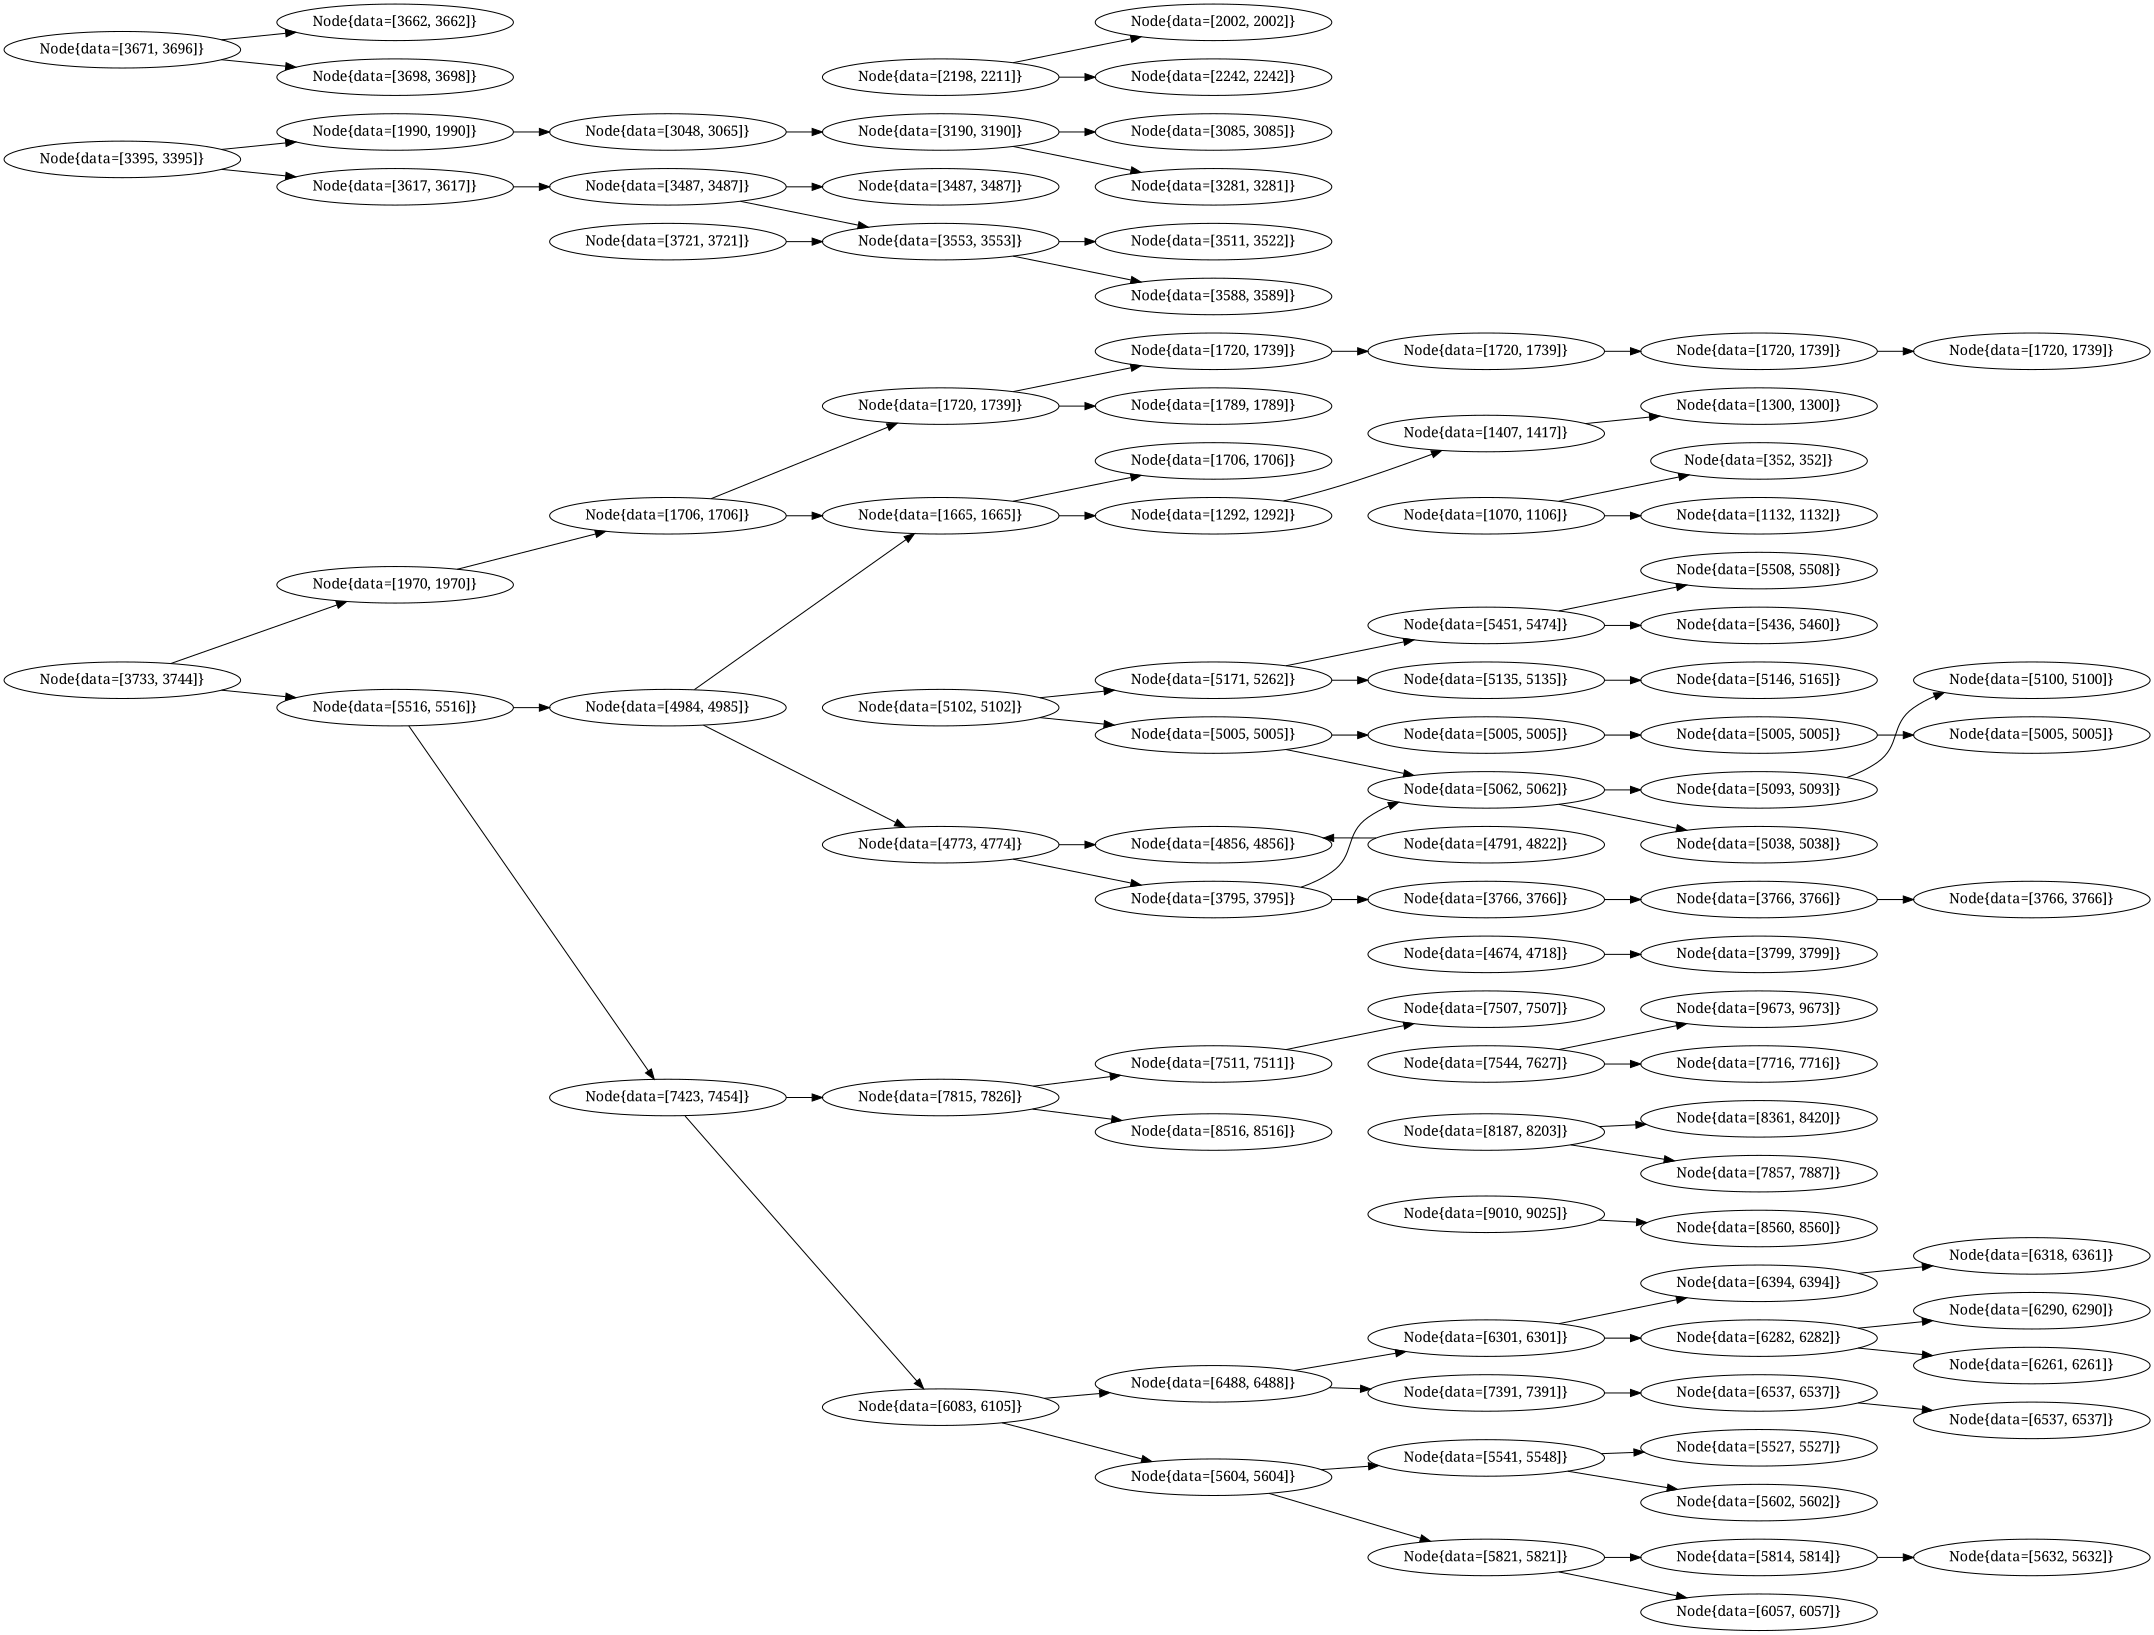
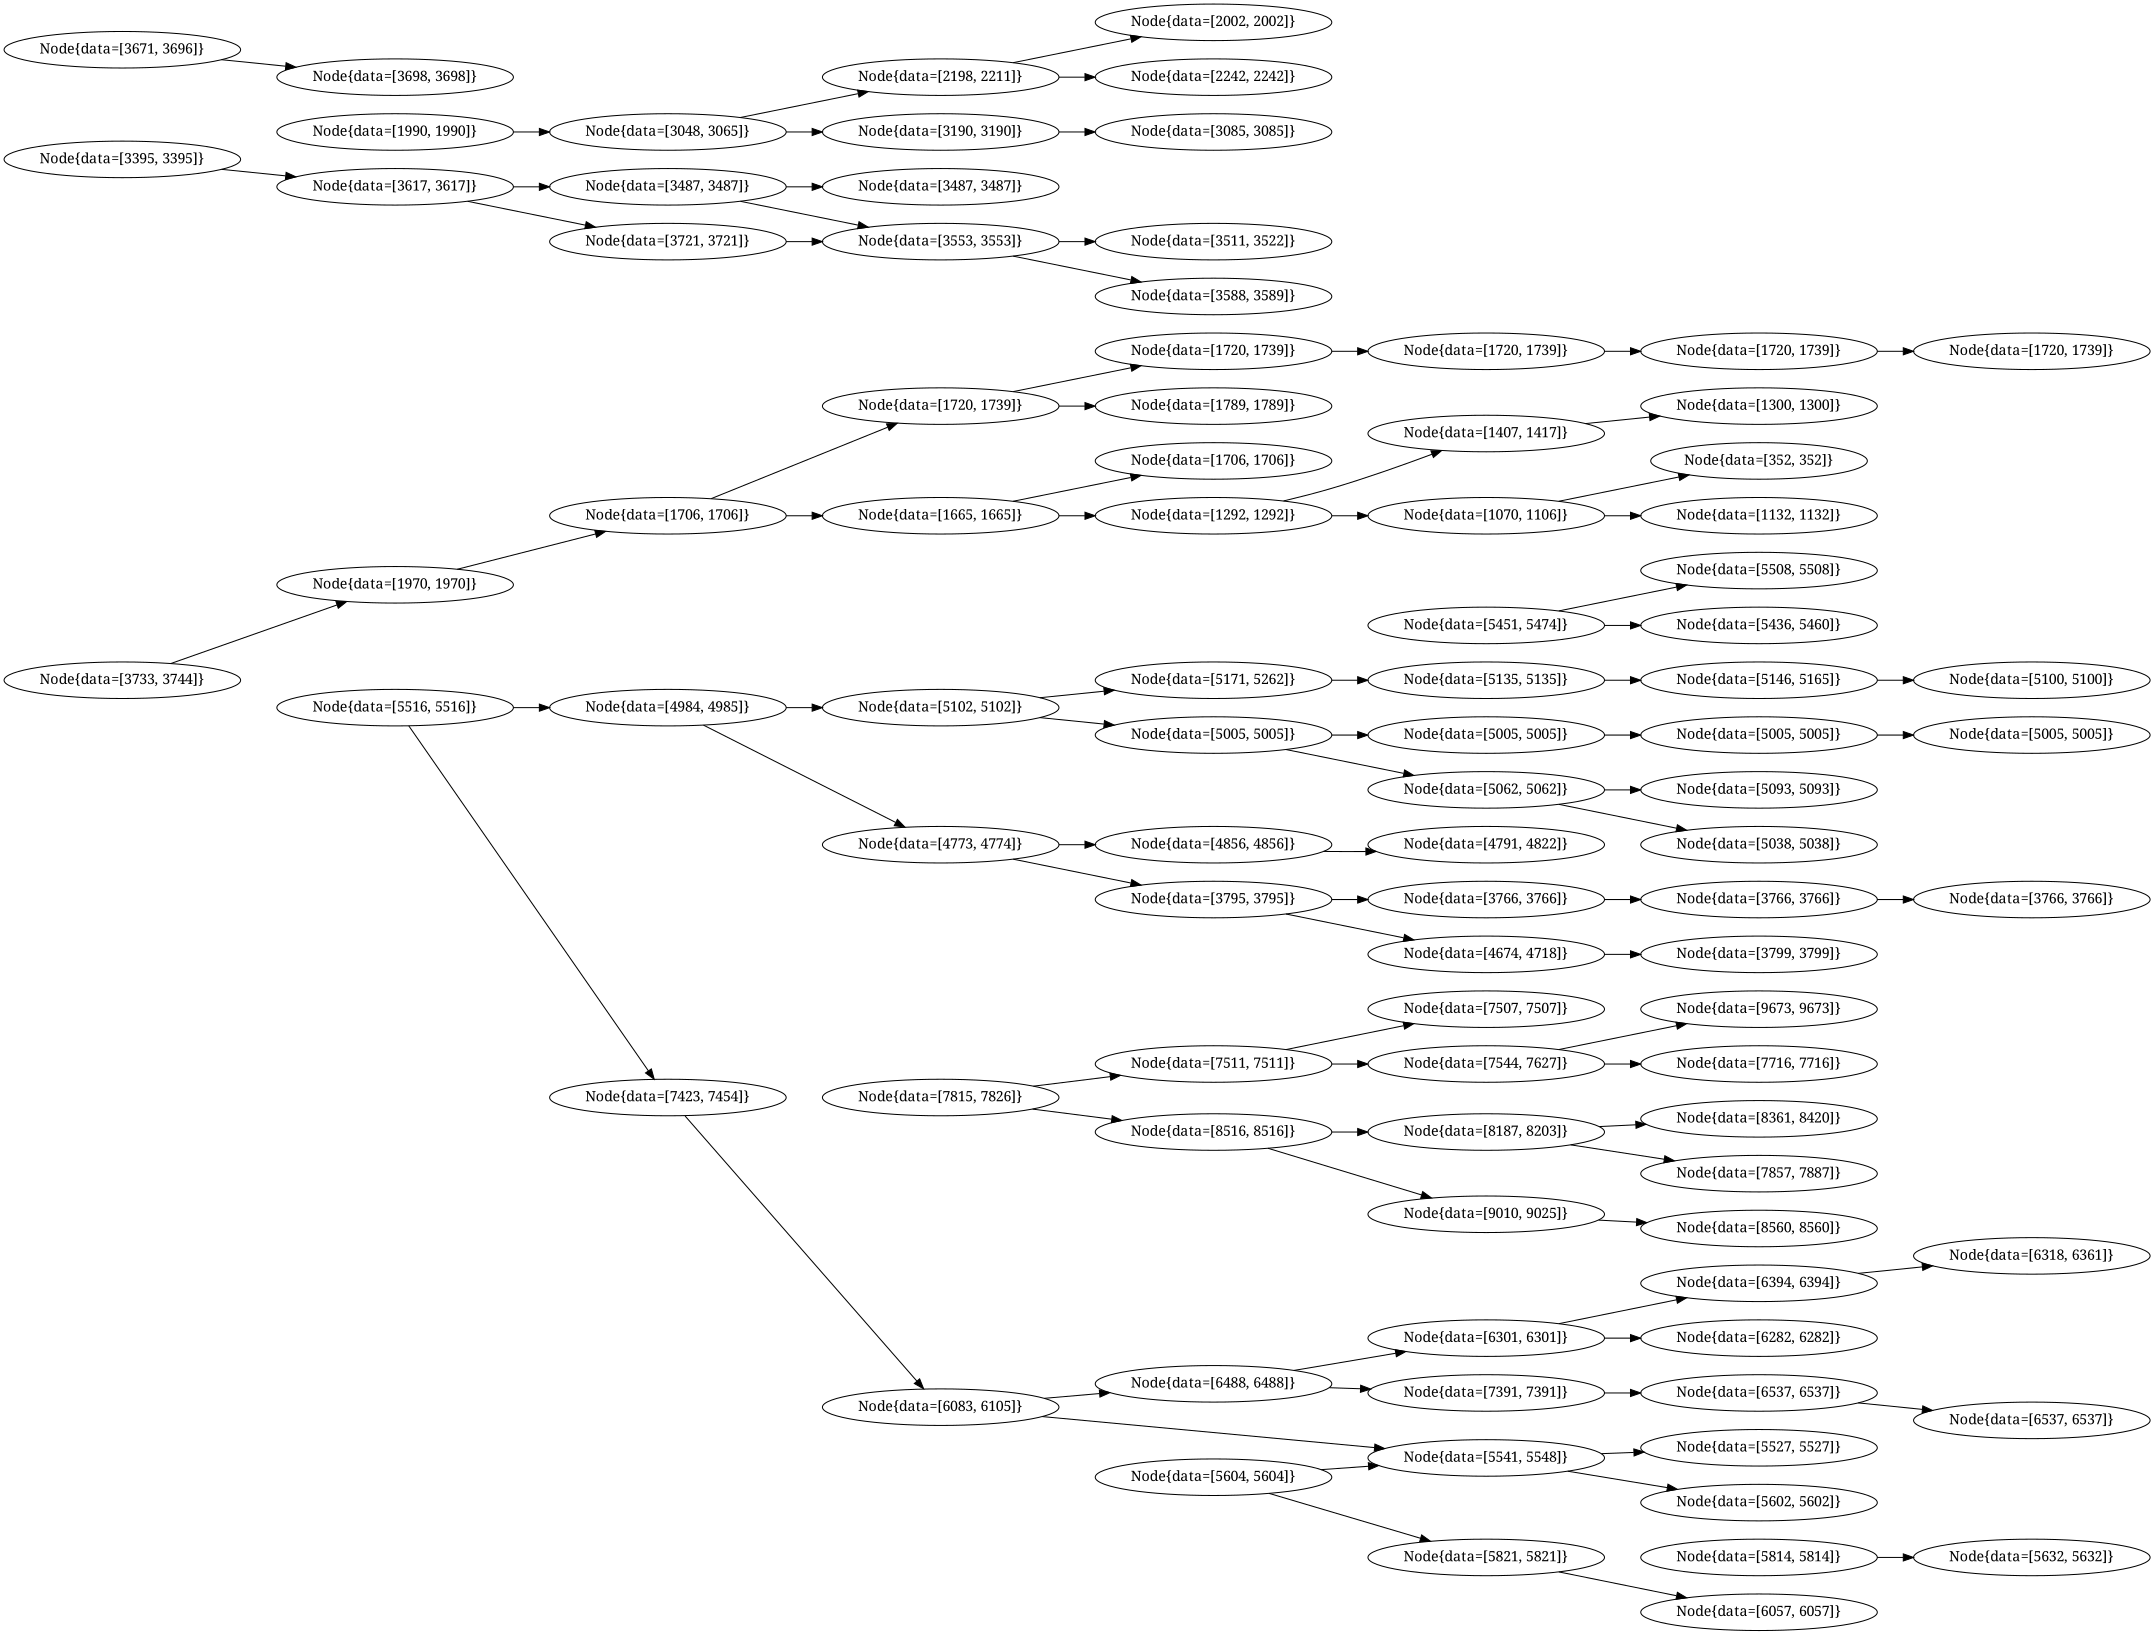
(395, 22) -> none
none -> (799, 106)
(254, 146) -> none
(1214, 187) -> none
none -> (526, 213)
none -> (1345, 516)
(800, 615) -> (799, 708)
(1345, 654) -> none
(254, 693) -> none
(1893, 743) -> (1890, 680)
(1359, 838) -> (1345, 852)
(1348, 850) -> (1345, 926)
none -> (1345, 1064)
(799, 1098) -> none
none -> (1345, 1132)
none -> (1345, 1172)
(2032, 1311) -> none
(2032, 1366) -> none
(1072, 1441) -> (1208, 1432)
(1618, 1557) -> none
